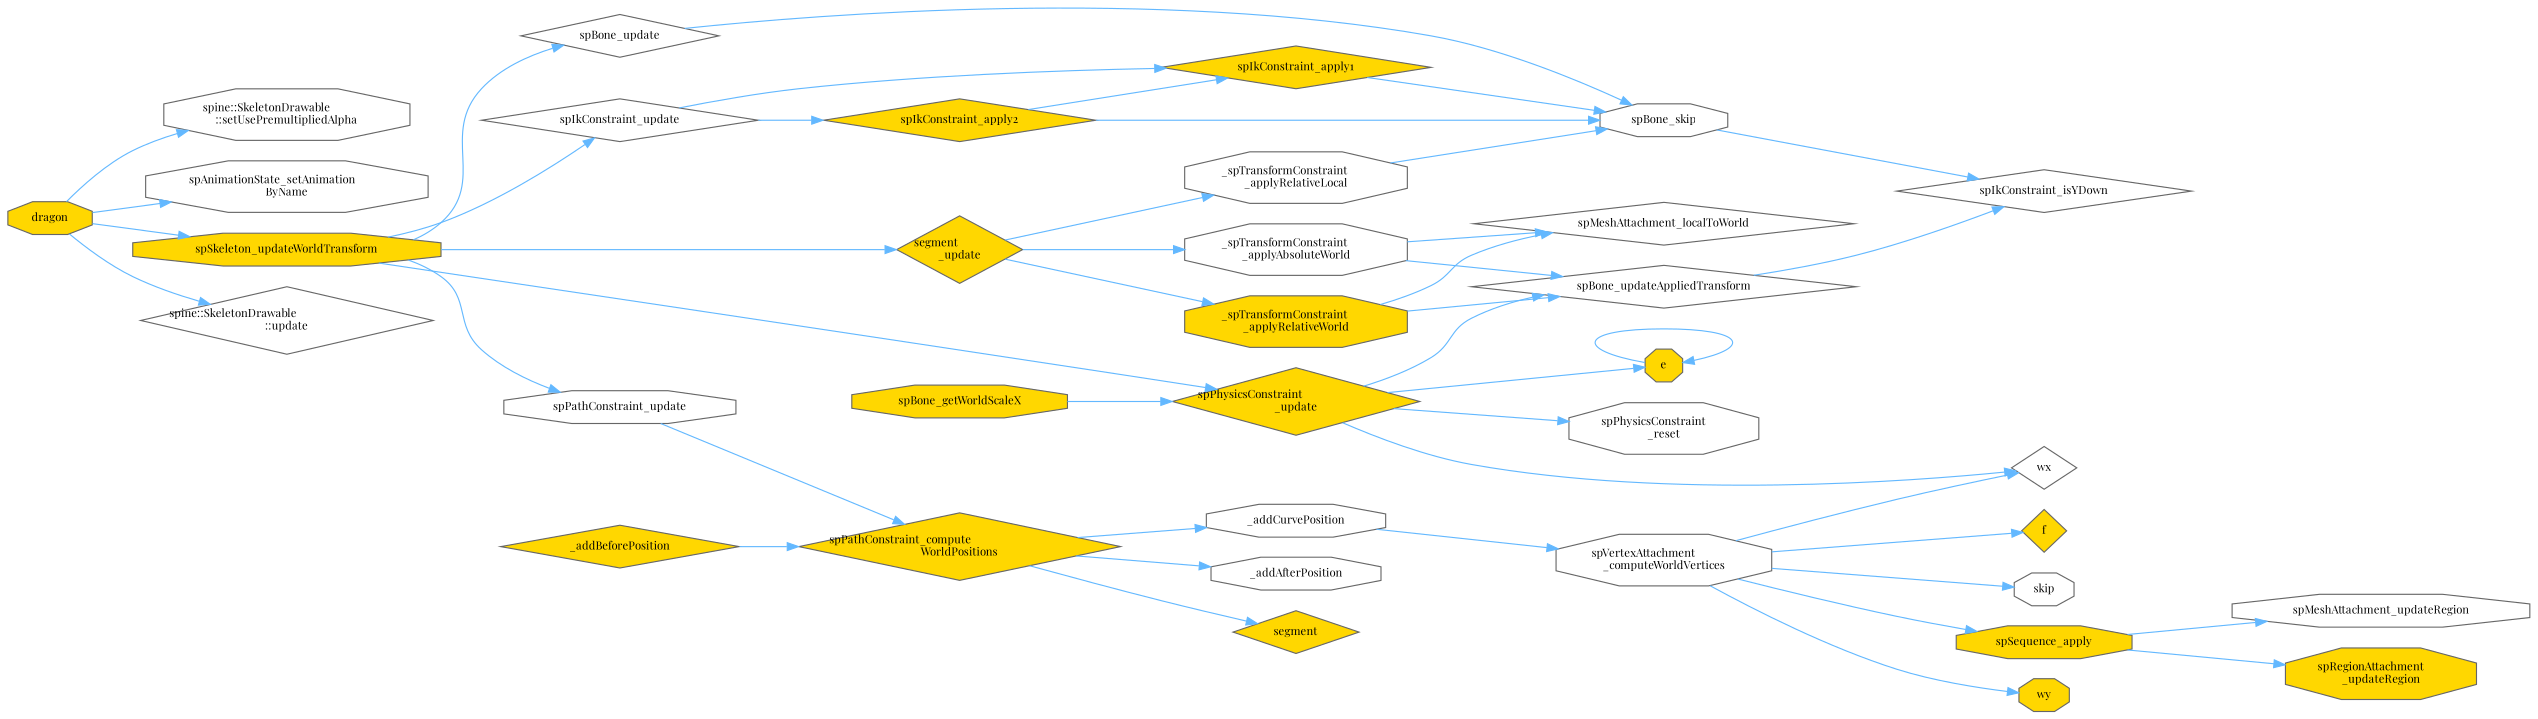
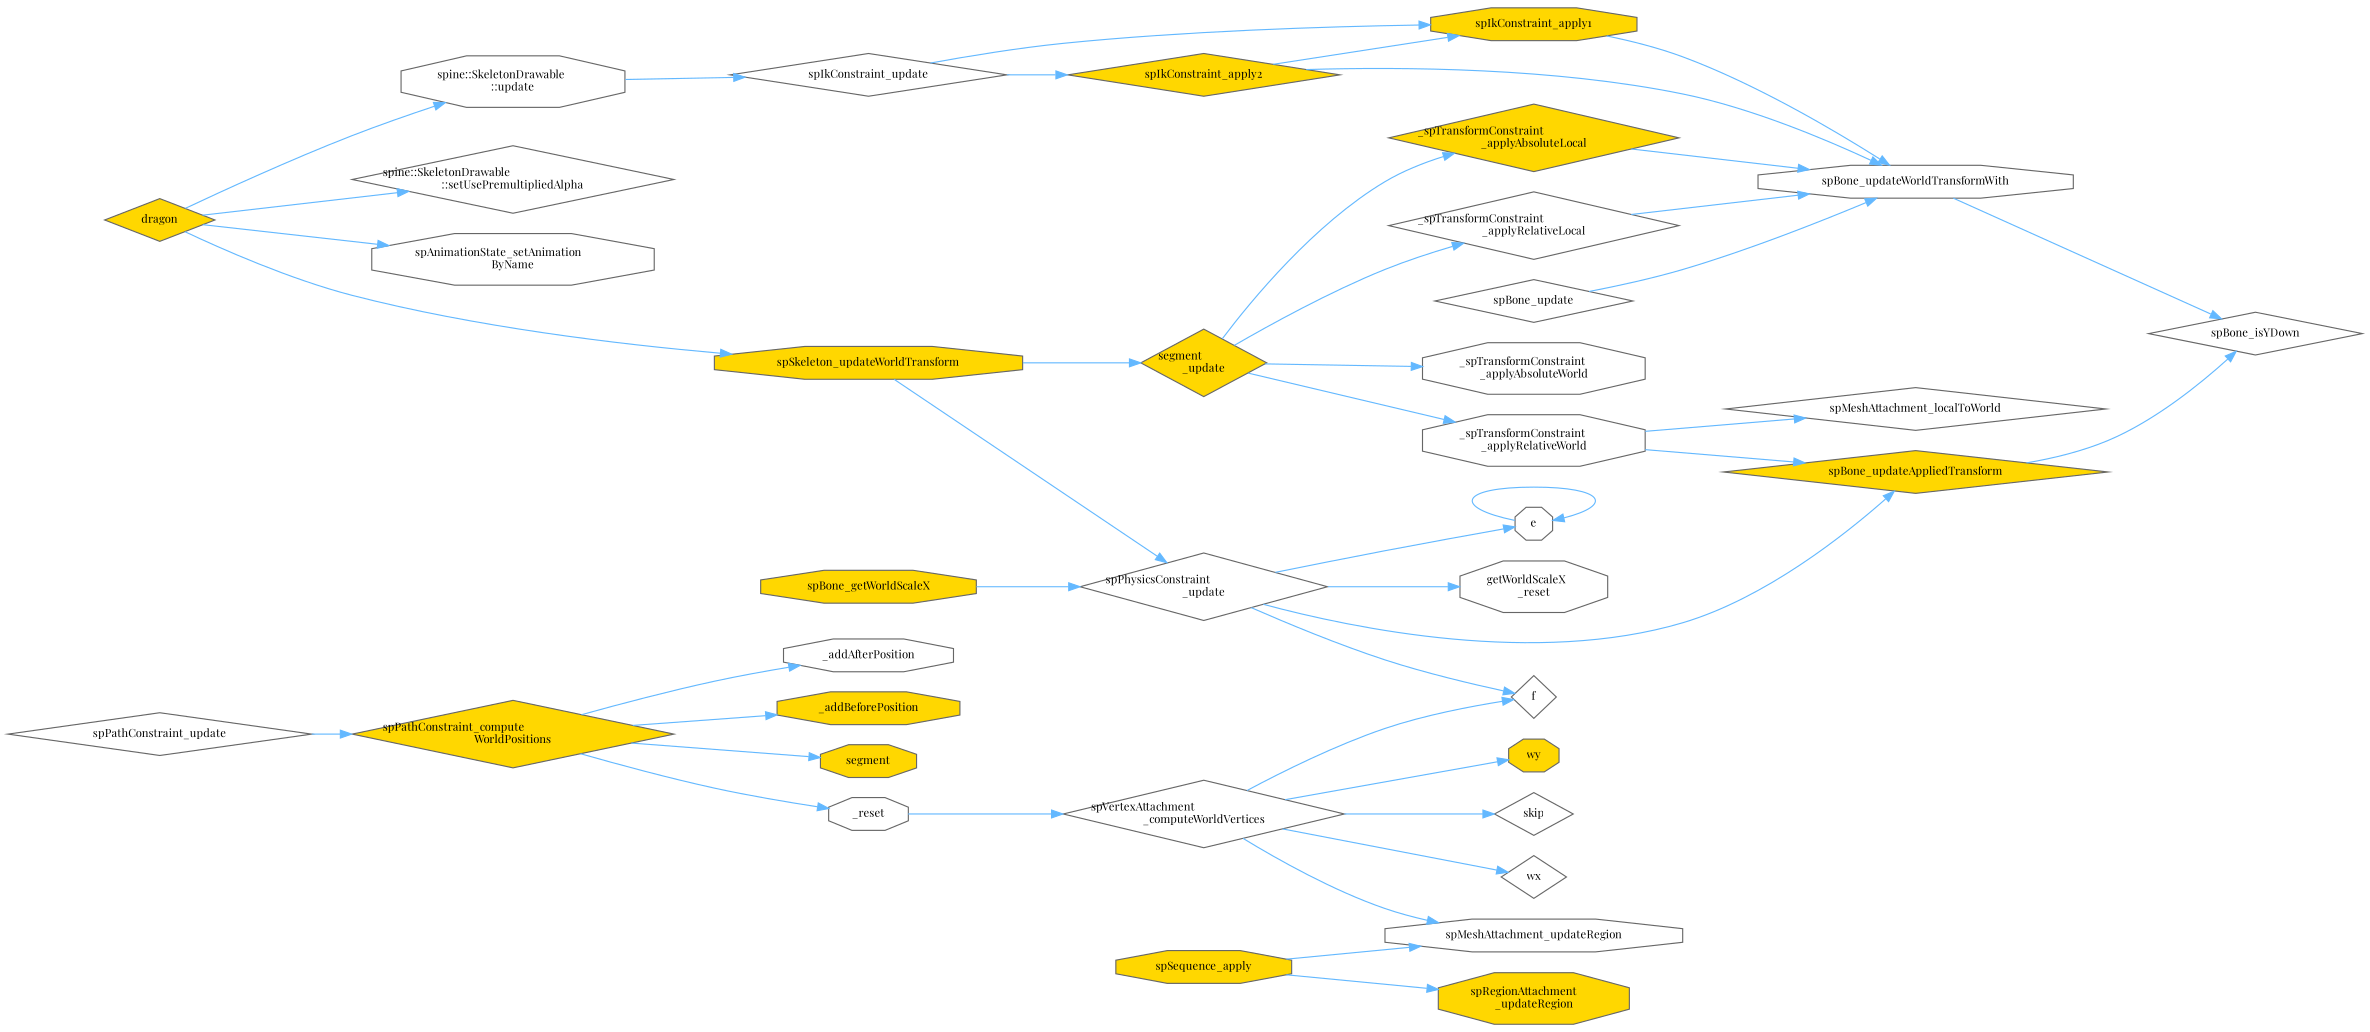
(1296, 67) -> (1534, 24)
(287, 115) -> (513, 179)
(1664, 120) -> (1916, 182)
(463, 131) -> none
none -> (1534, 138)
(1296, 178) -> (1534, 226)
(2044, 191) -> (2255, 334)
(491, 201) -> (679, 78)
(50, 218) -> (160, 220)
(1471, 237) -> none
(1479, 268) -> none
(1664, 287) -> (1916, 472)
(287, 320) -> (513, 82)
(1296, 322) -> (1534, 440)
(469, 332) -> none
(1664, 365) -> (1534, 524)
(1296, 401) -> (1204, 587)
(620, 407) -> (160, 734)
(1664, 428) -> (1534, 587)
(1670, 484) -> (1375, 656)
(1296, 521) -> (868, 814)
(2044, 531) -> (1534, 697)
(620, 547) -> (868, 708)
(763, 547) -> (699, 721)
(1664, 560) -> (1204, 814)
(2044, 589) -> (1534, 814)
(1851, 606) -> (1332, 887)
(1296, 632) -> (868, 761)
